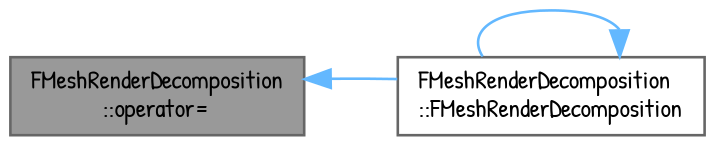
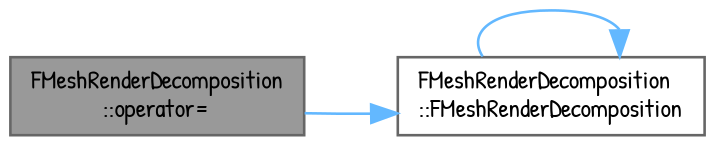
(364, 79) -> (338, 114)
